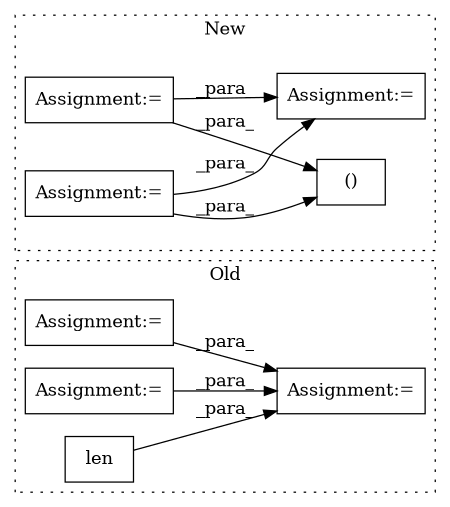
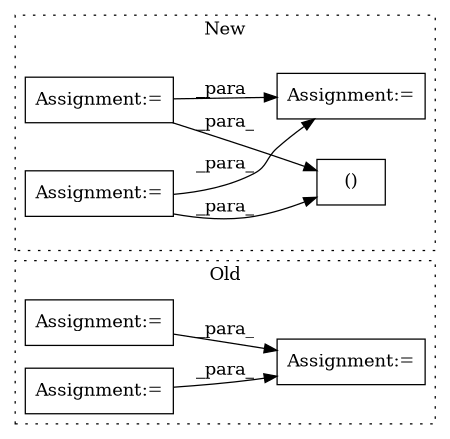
(99, 459) -> none
